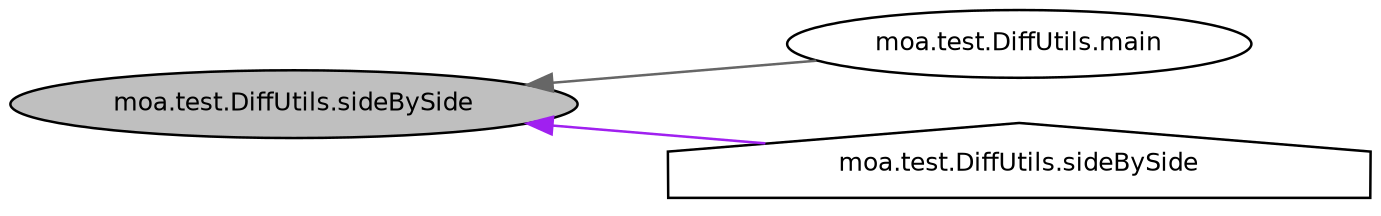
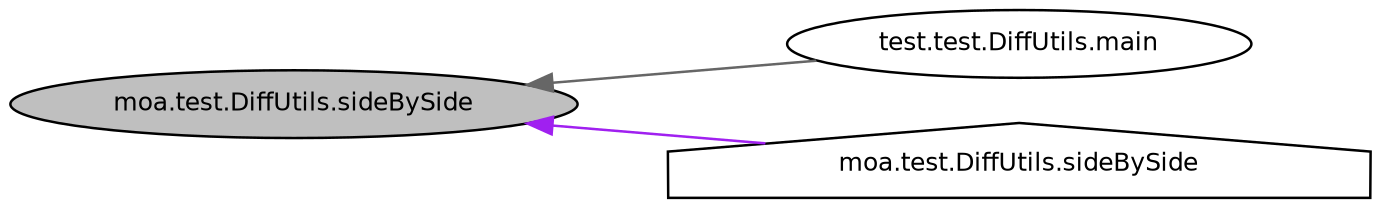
(1019, 44) -> (1019, 44)
